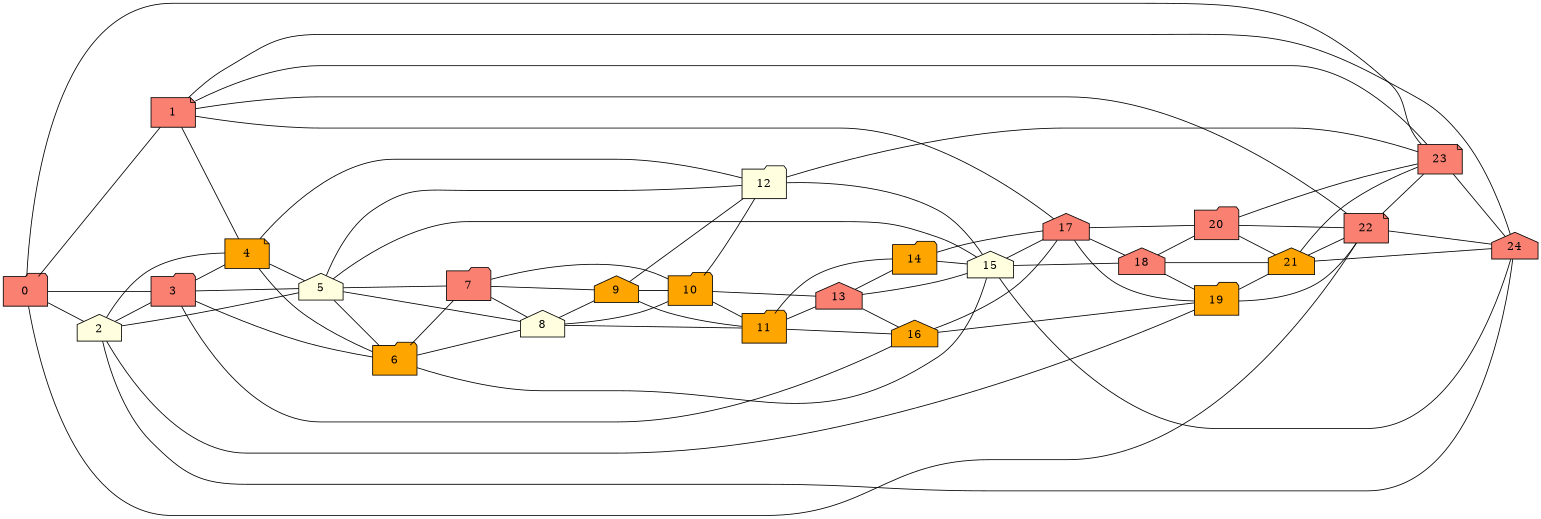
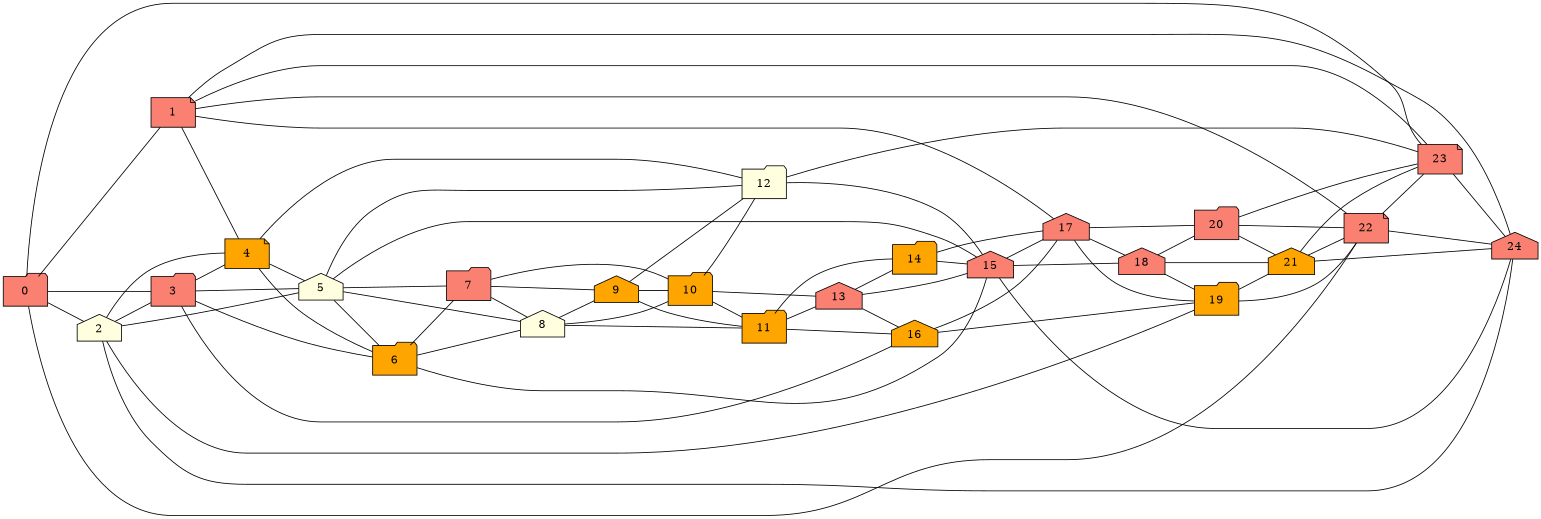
(990, 266) -> (990, 266)
